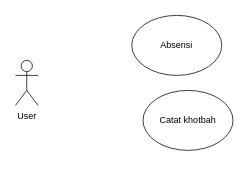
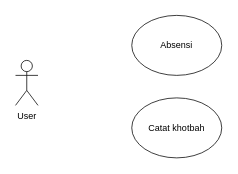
(188, 120) -> (177, 128)
